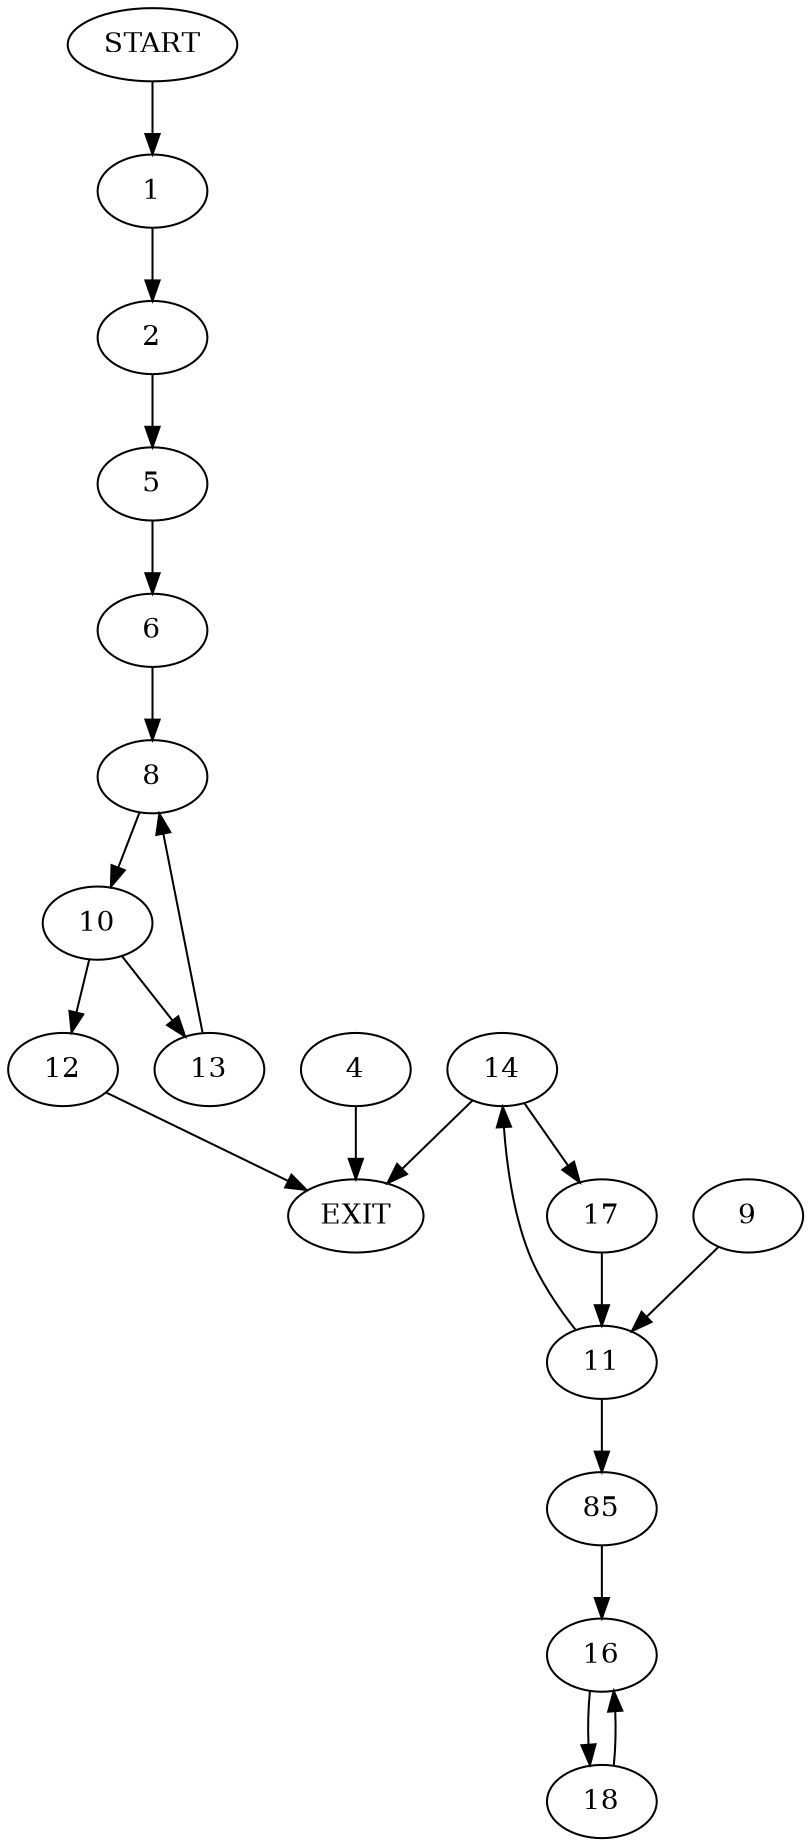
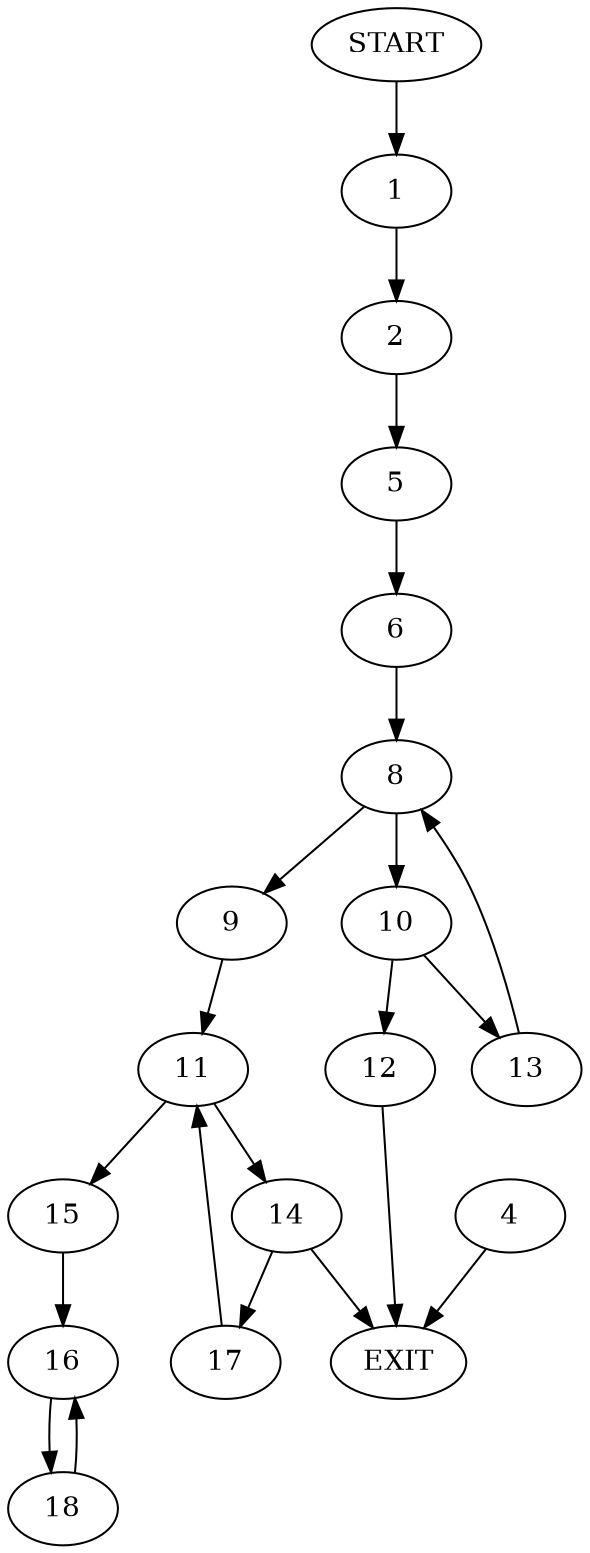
none -> (322, 843)
(602, 1509) -> (63, 1216)
